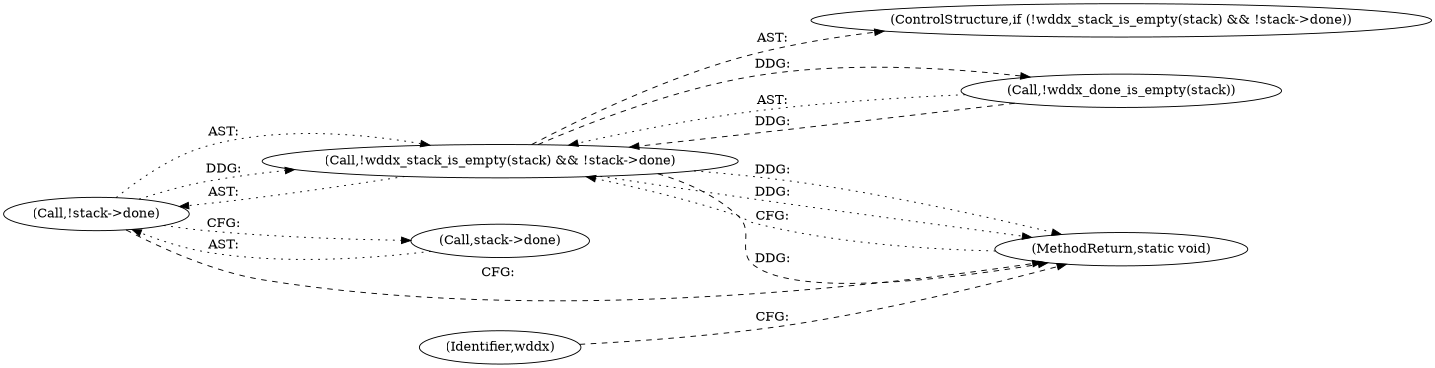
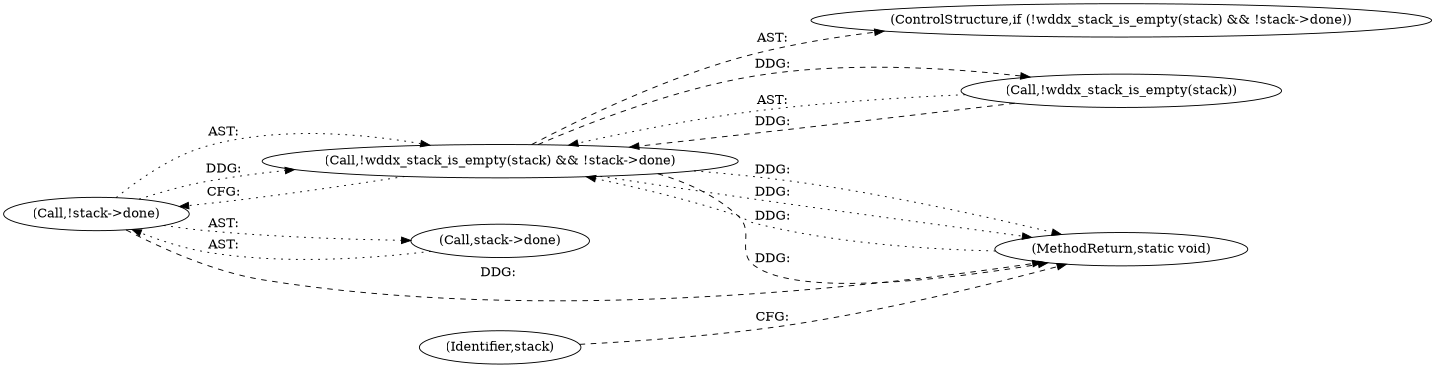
(1121, 91) -> (1121, 91)
(226, 192) -> (226, 192)
(775, 216) -> (775, 216)
(226, 224) -> (226, 224)
(500, 273) -> (500, 273)
(500, 347) -> (500, 347)
